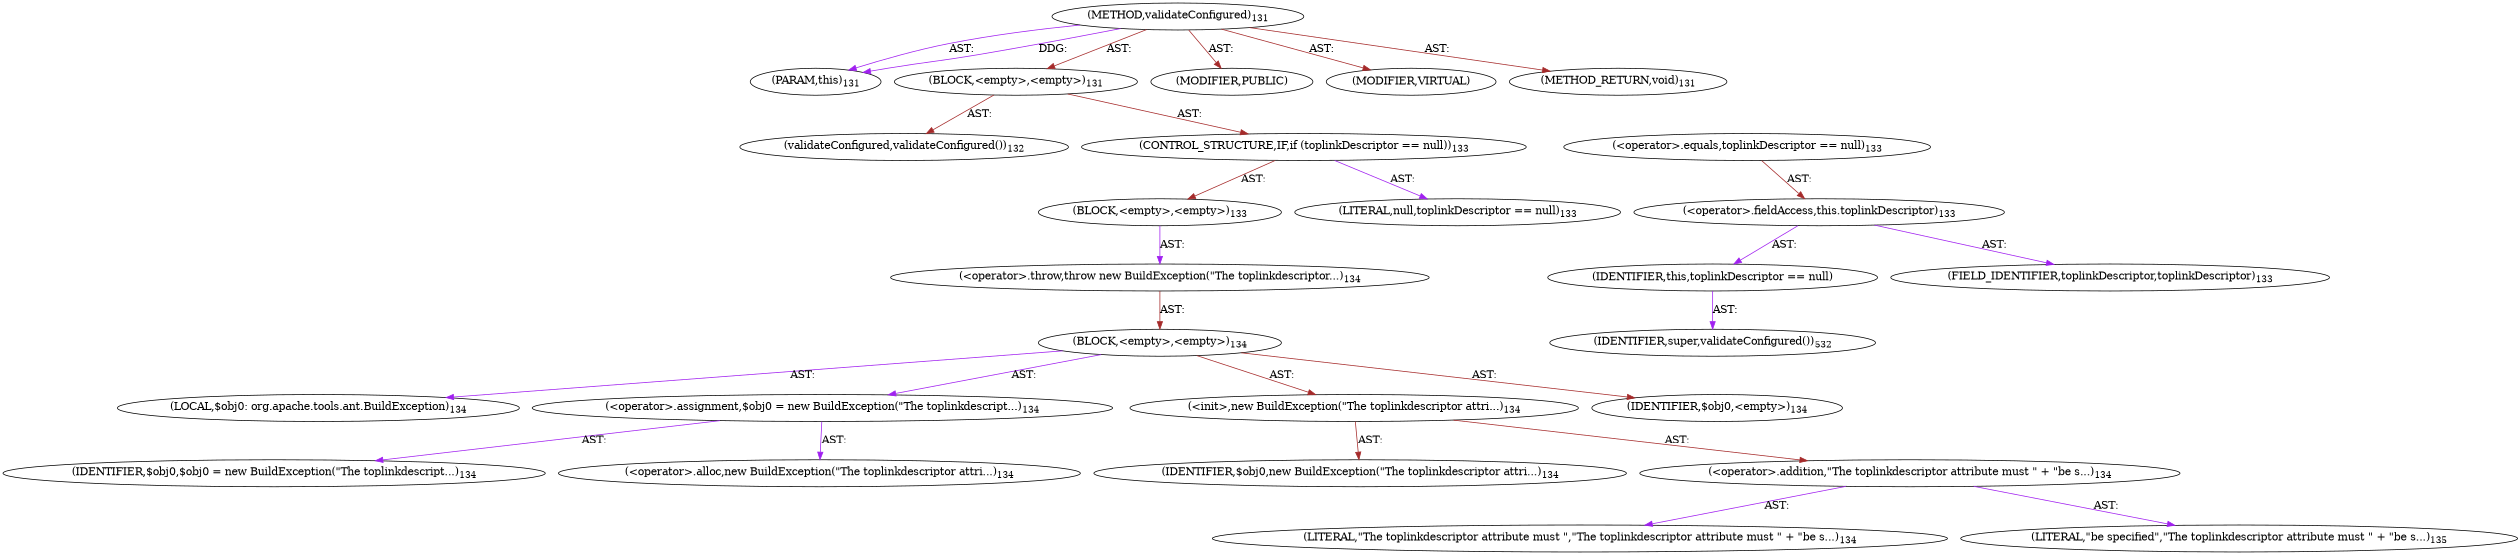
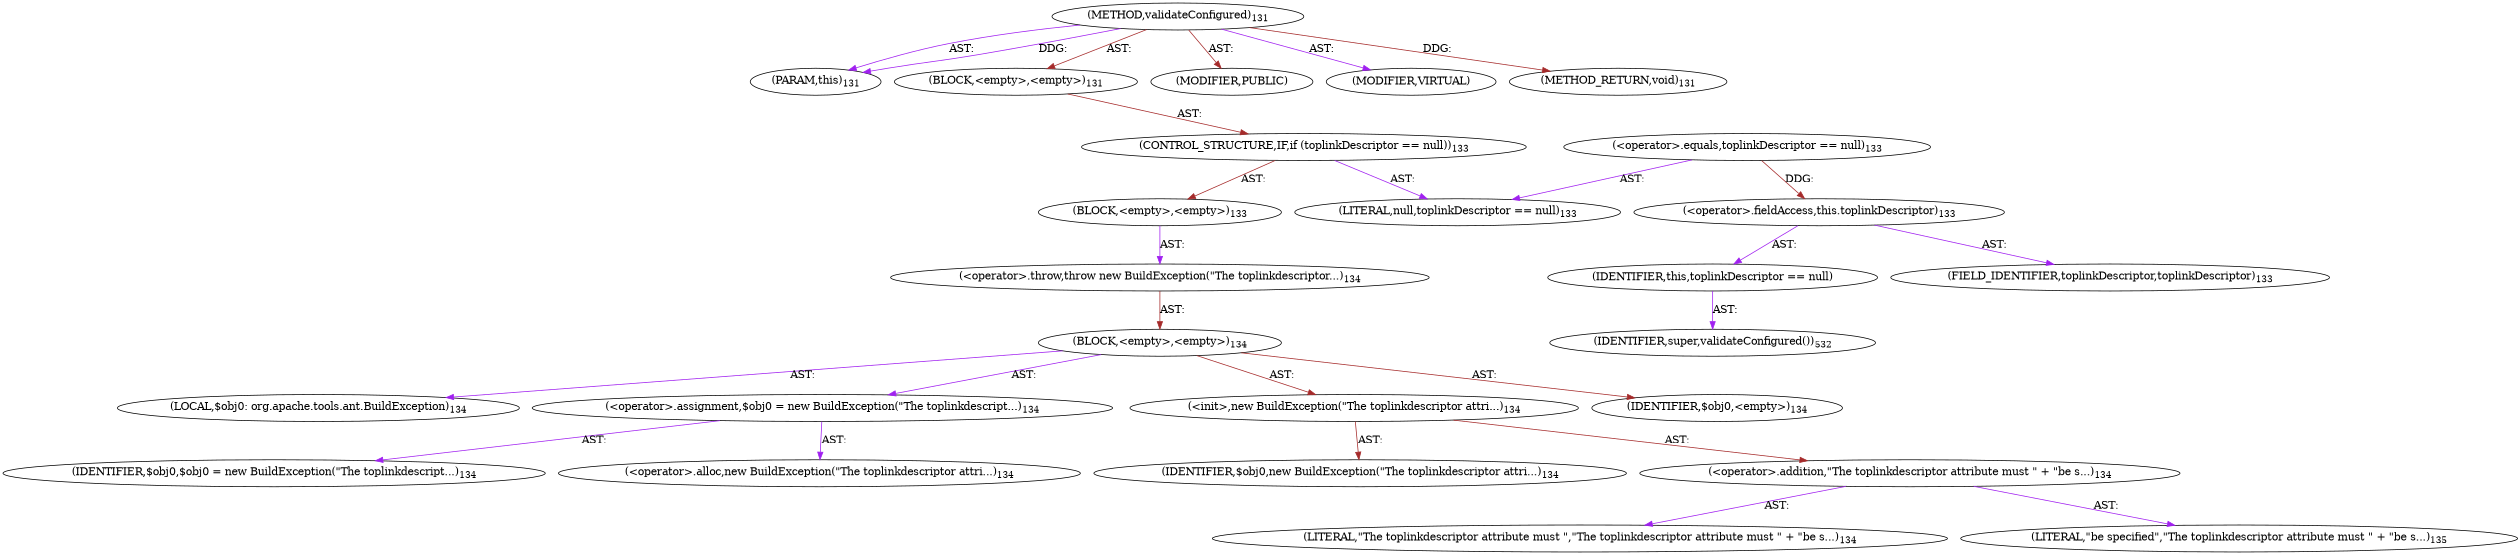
(1292, 49) -> (1292, 49)
(1439, 49) -> (1439, 49)
(904, 147) -> none
none -> (1606, 179)
(1801, 180) -> (1801, 180)
